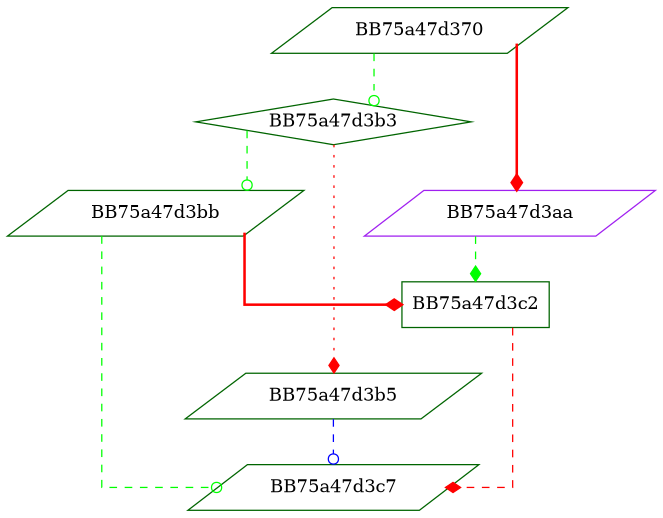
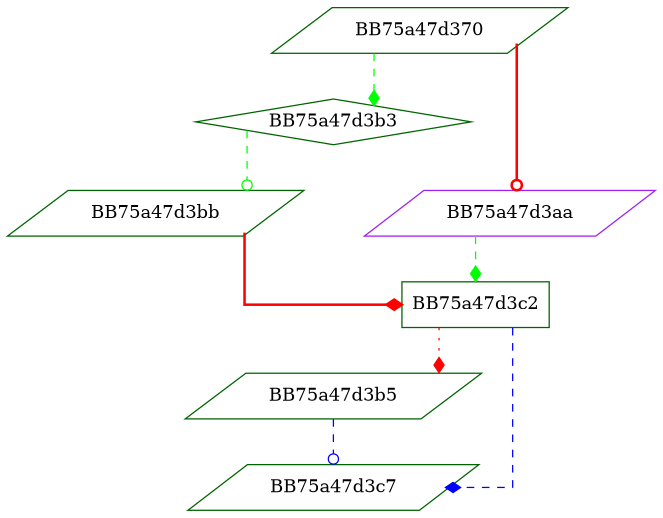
(374, 72) -> (374, 72)
(517, 112) -> (517, 112)
(334, 251) -> (439, 343)
(102, 417) -> none
(513, 434) -> (513, 434)
